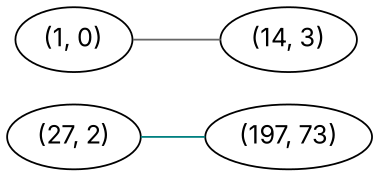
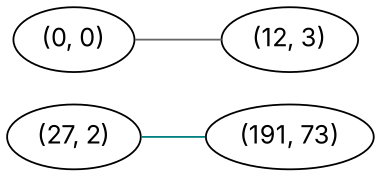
(74, 40) -> (74, 40)
(289, 40) -> (290, 40)
(289, 137) -> (290, 137)
